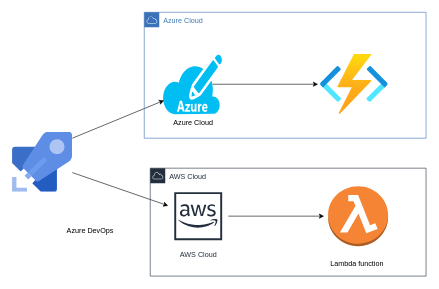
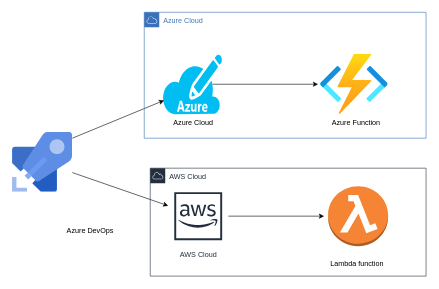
none -> (356, 123)
